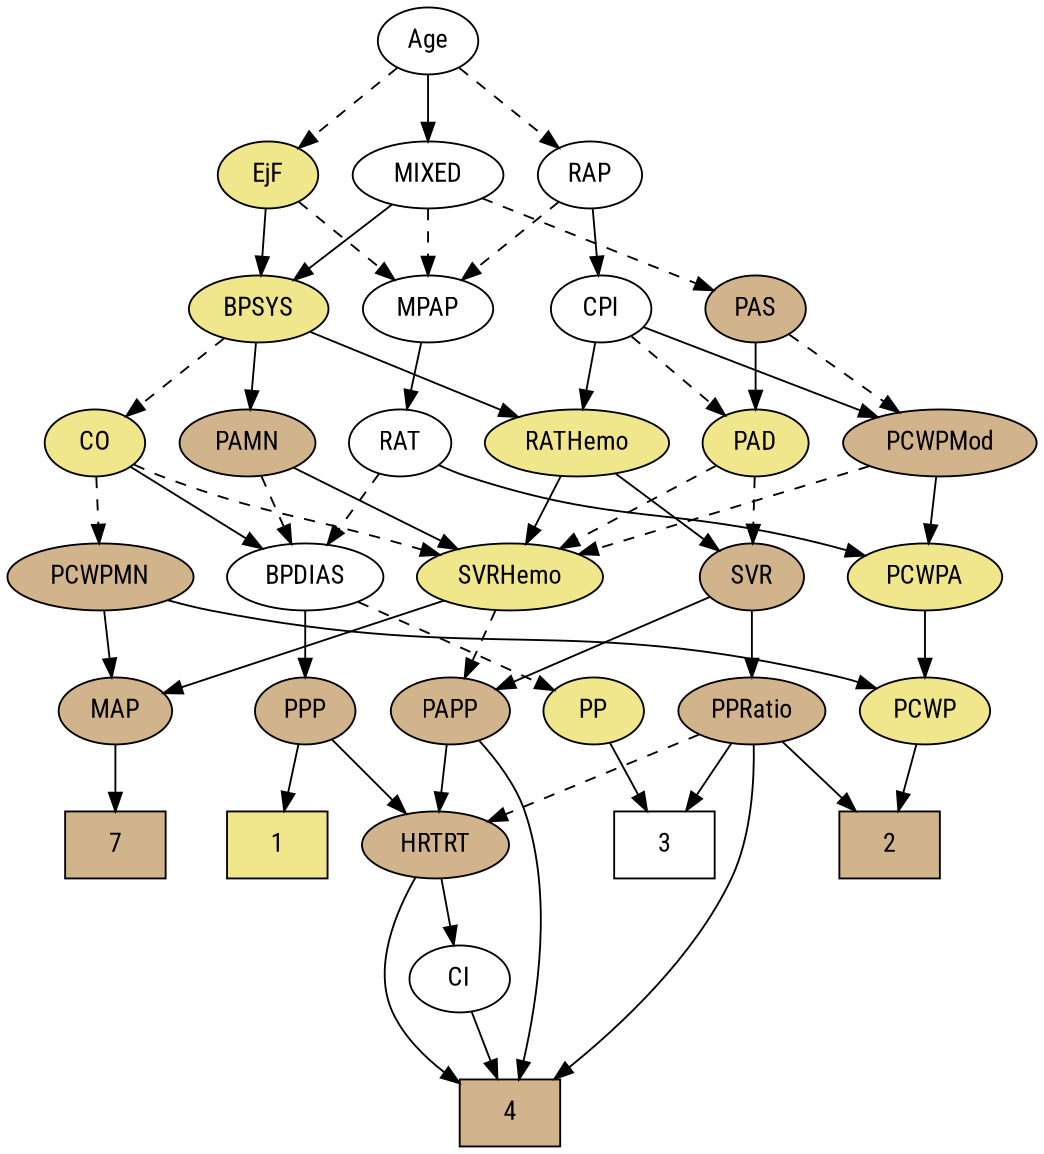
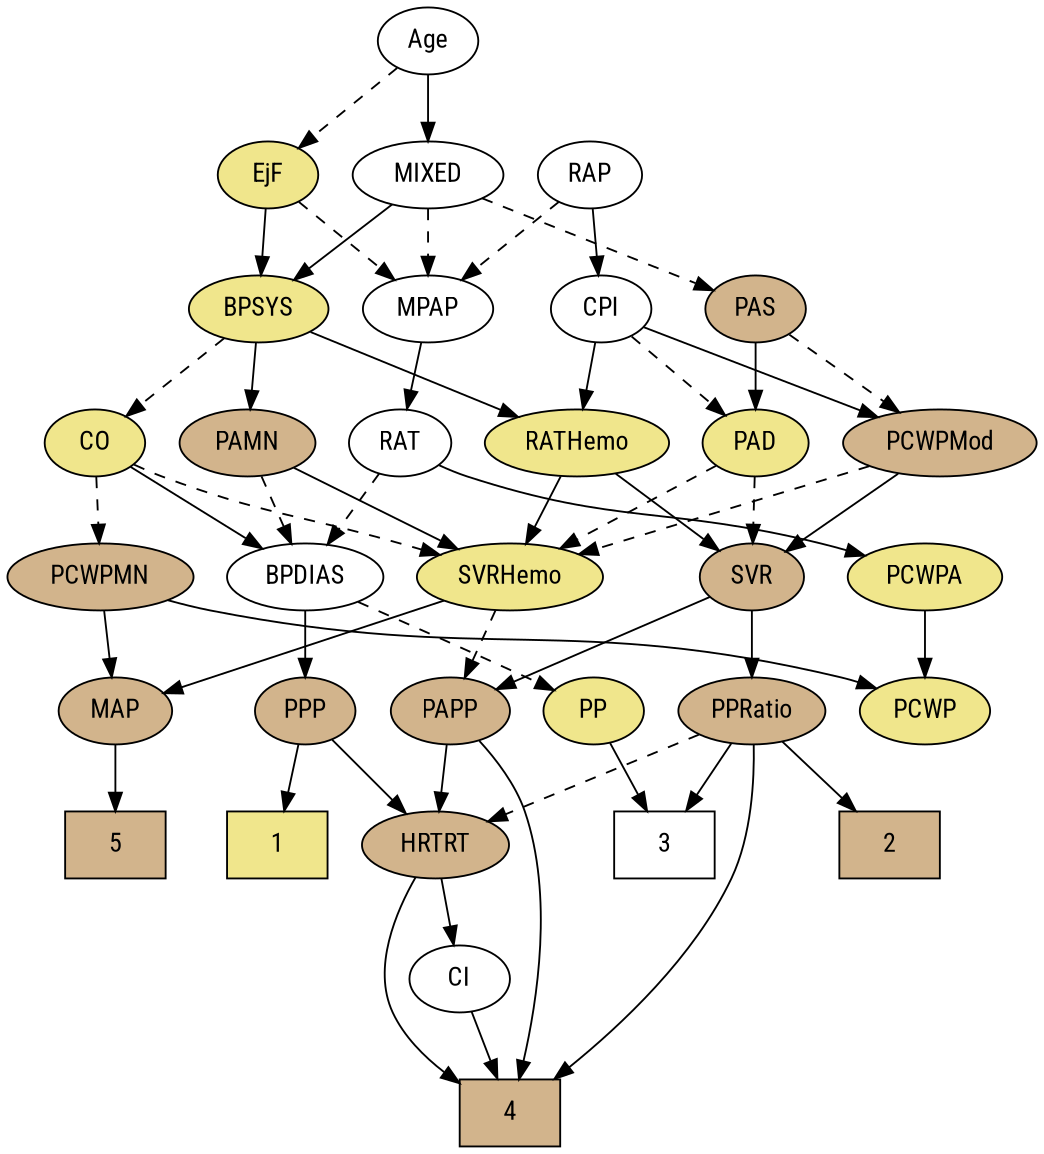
(502, 102) -> none
(933, 501) -> (850, 507)
(910, 769) -> none
(115, 845) -> (115, 845)
